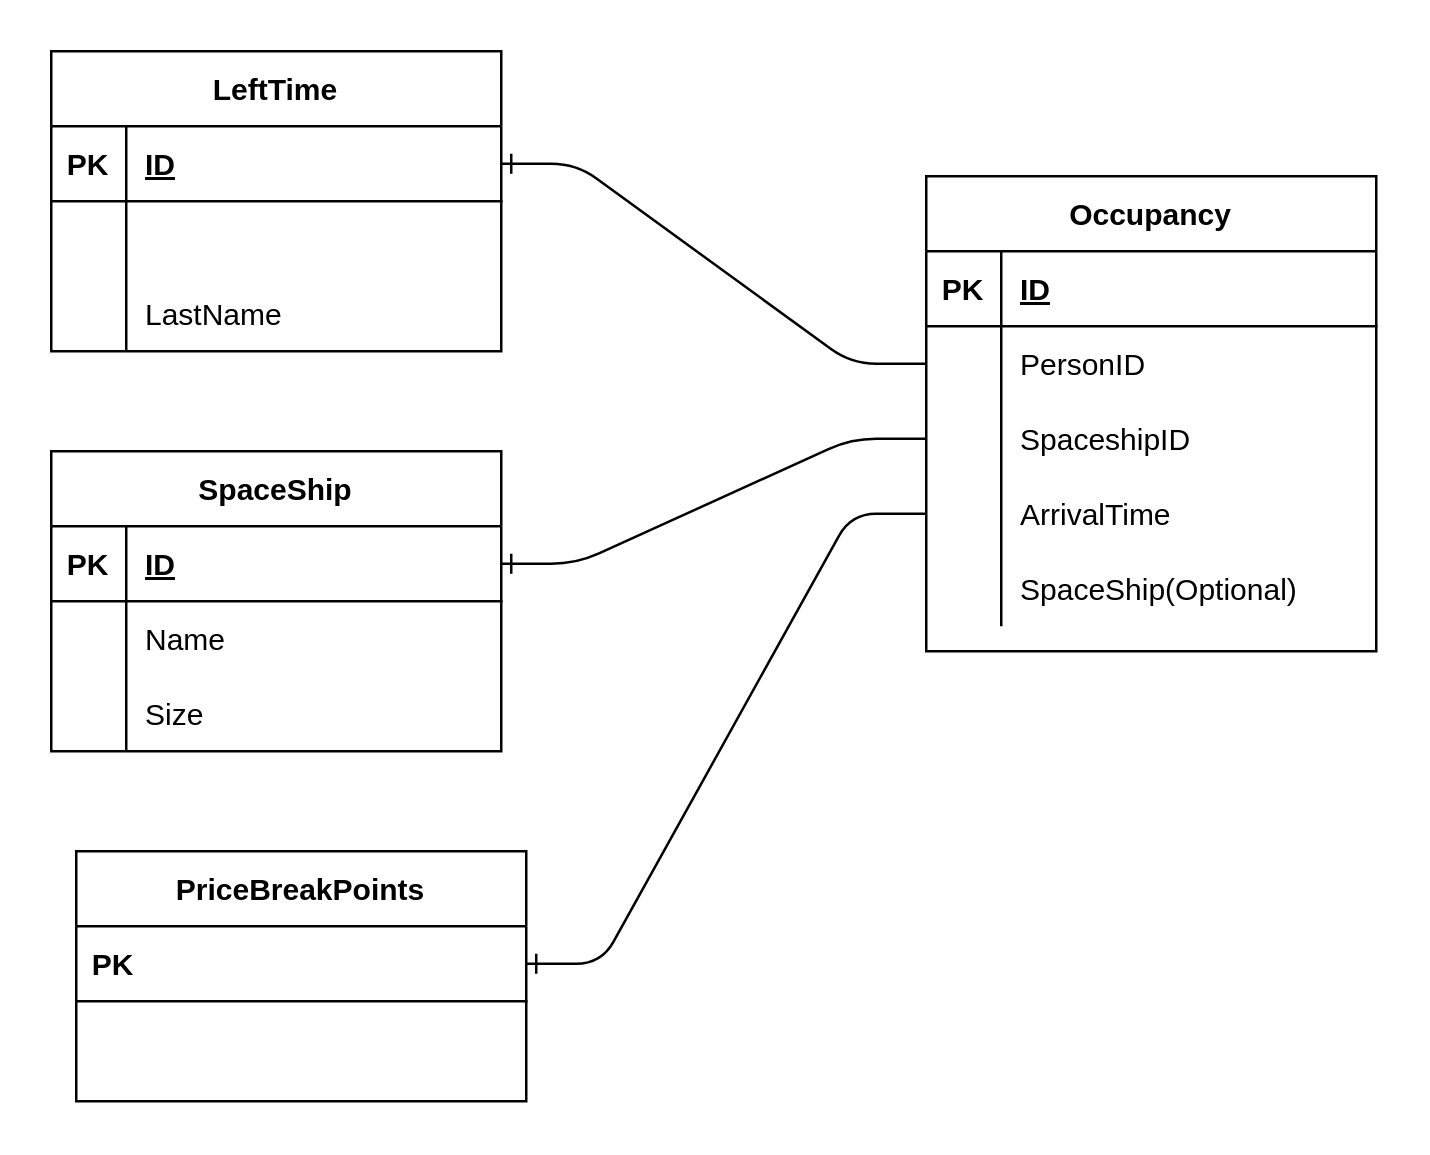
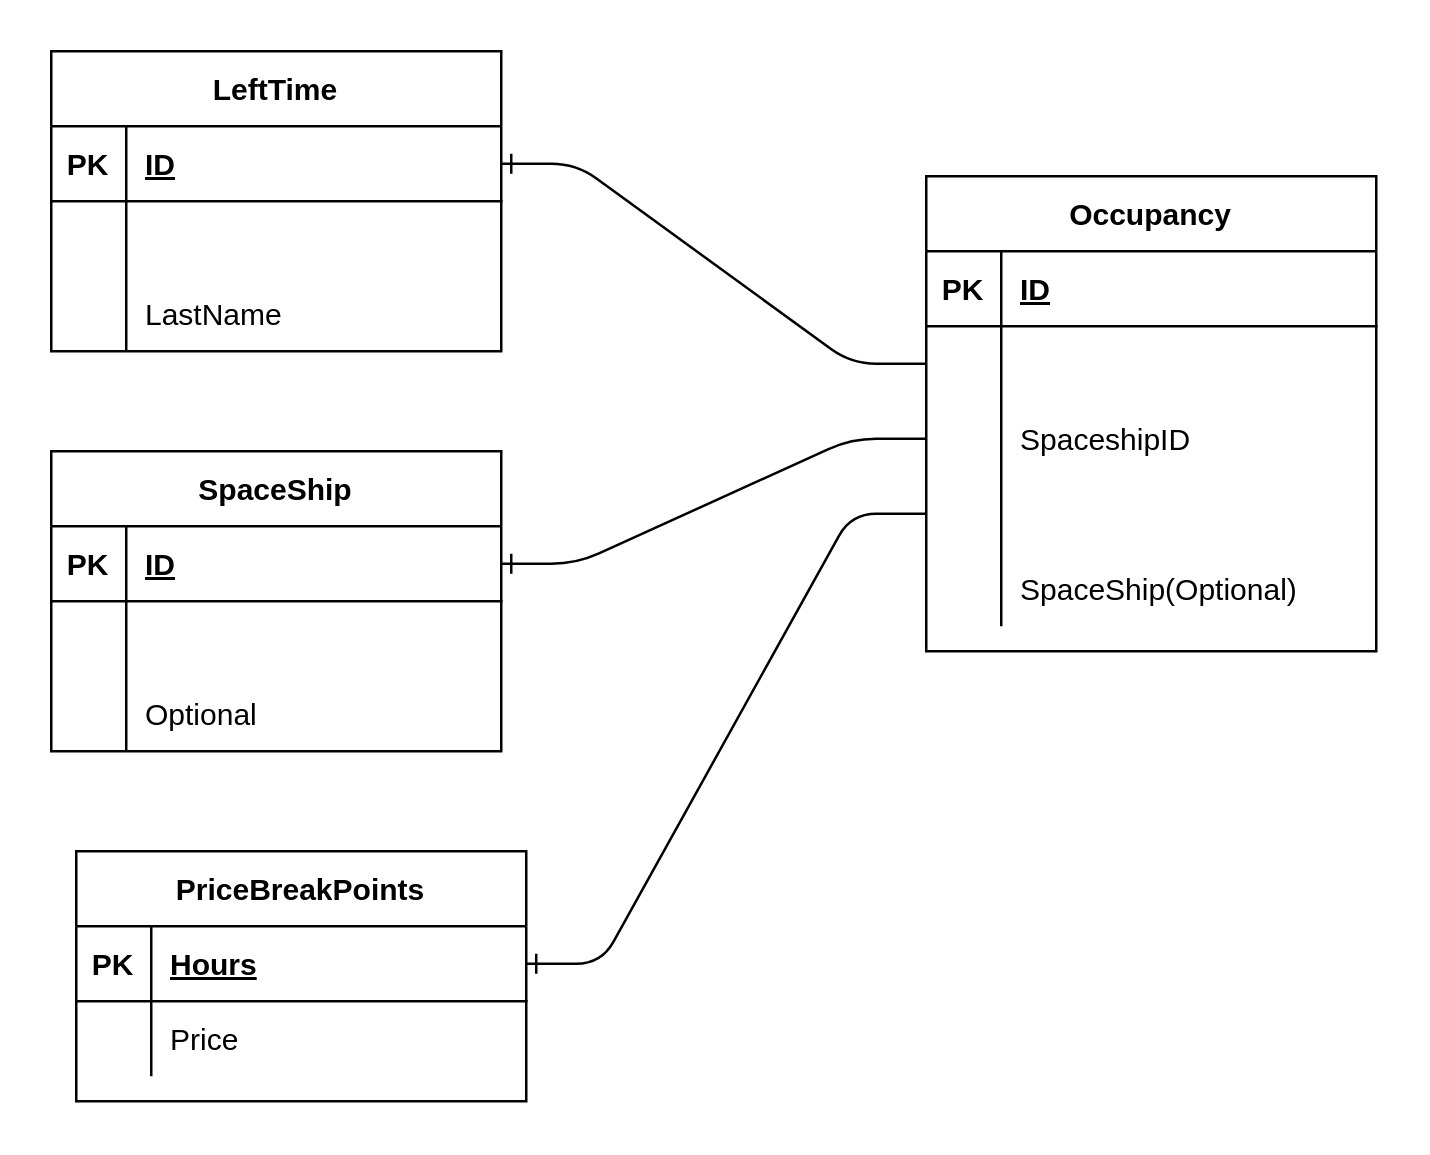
(1189, 364) -> none
(1189, 514) -> none
(314, 639) -> none
(175, 715) -> (204, 715)
none -> (339, 964)
none -> (339, 1039)
